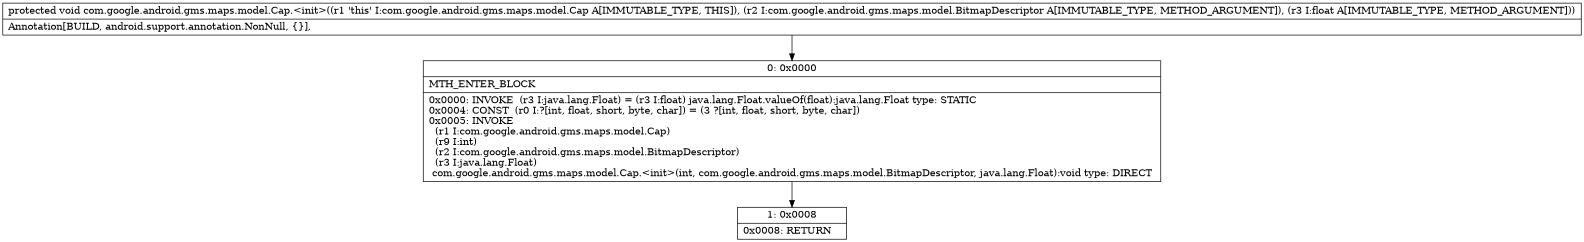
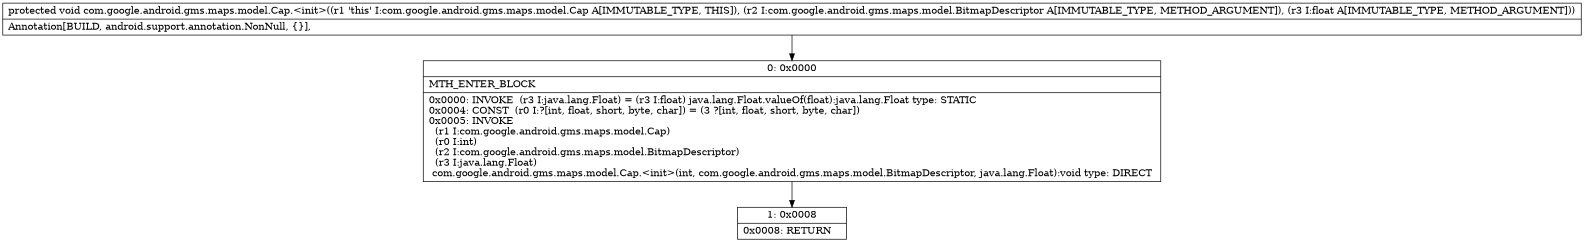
(453, 142) -> (453, 142)
